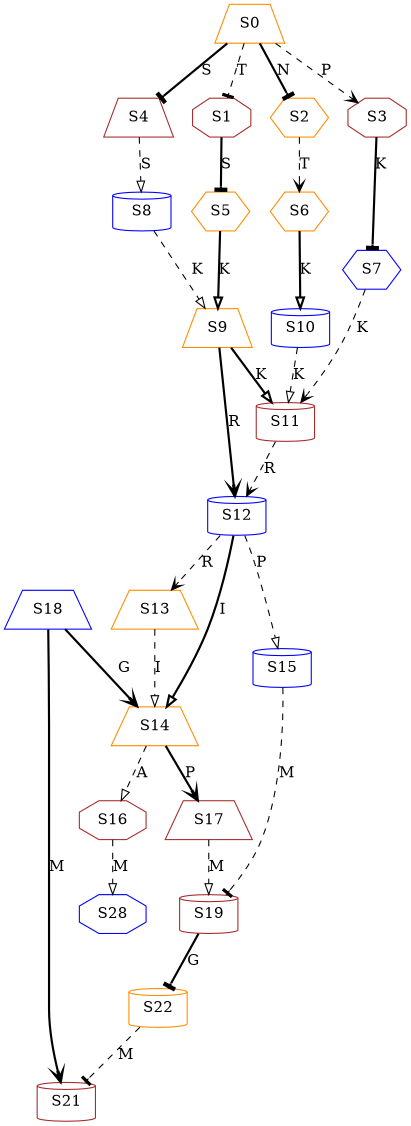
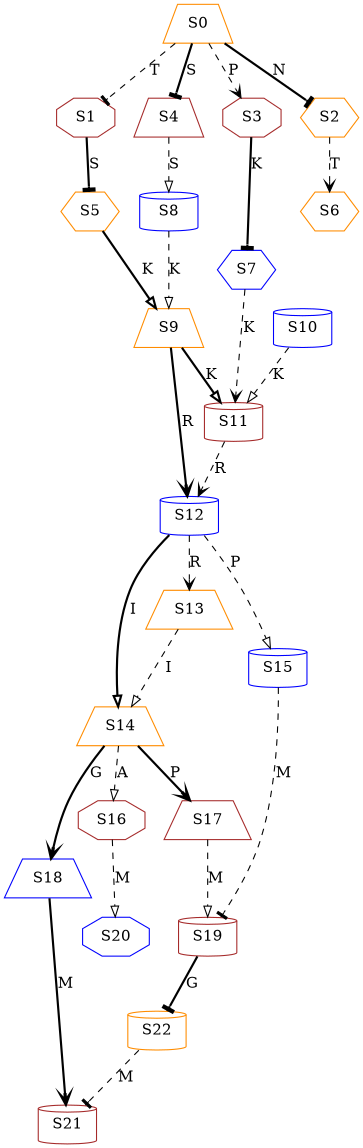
(300, 264) -> none
(97, 664) -> (72, 793)
(113, 914) -> (116, 937)
